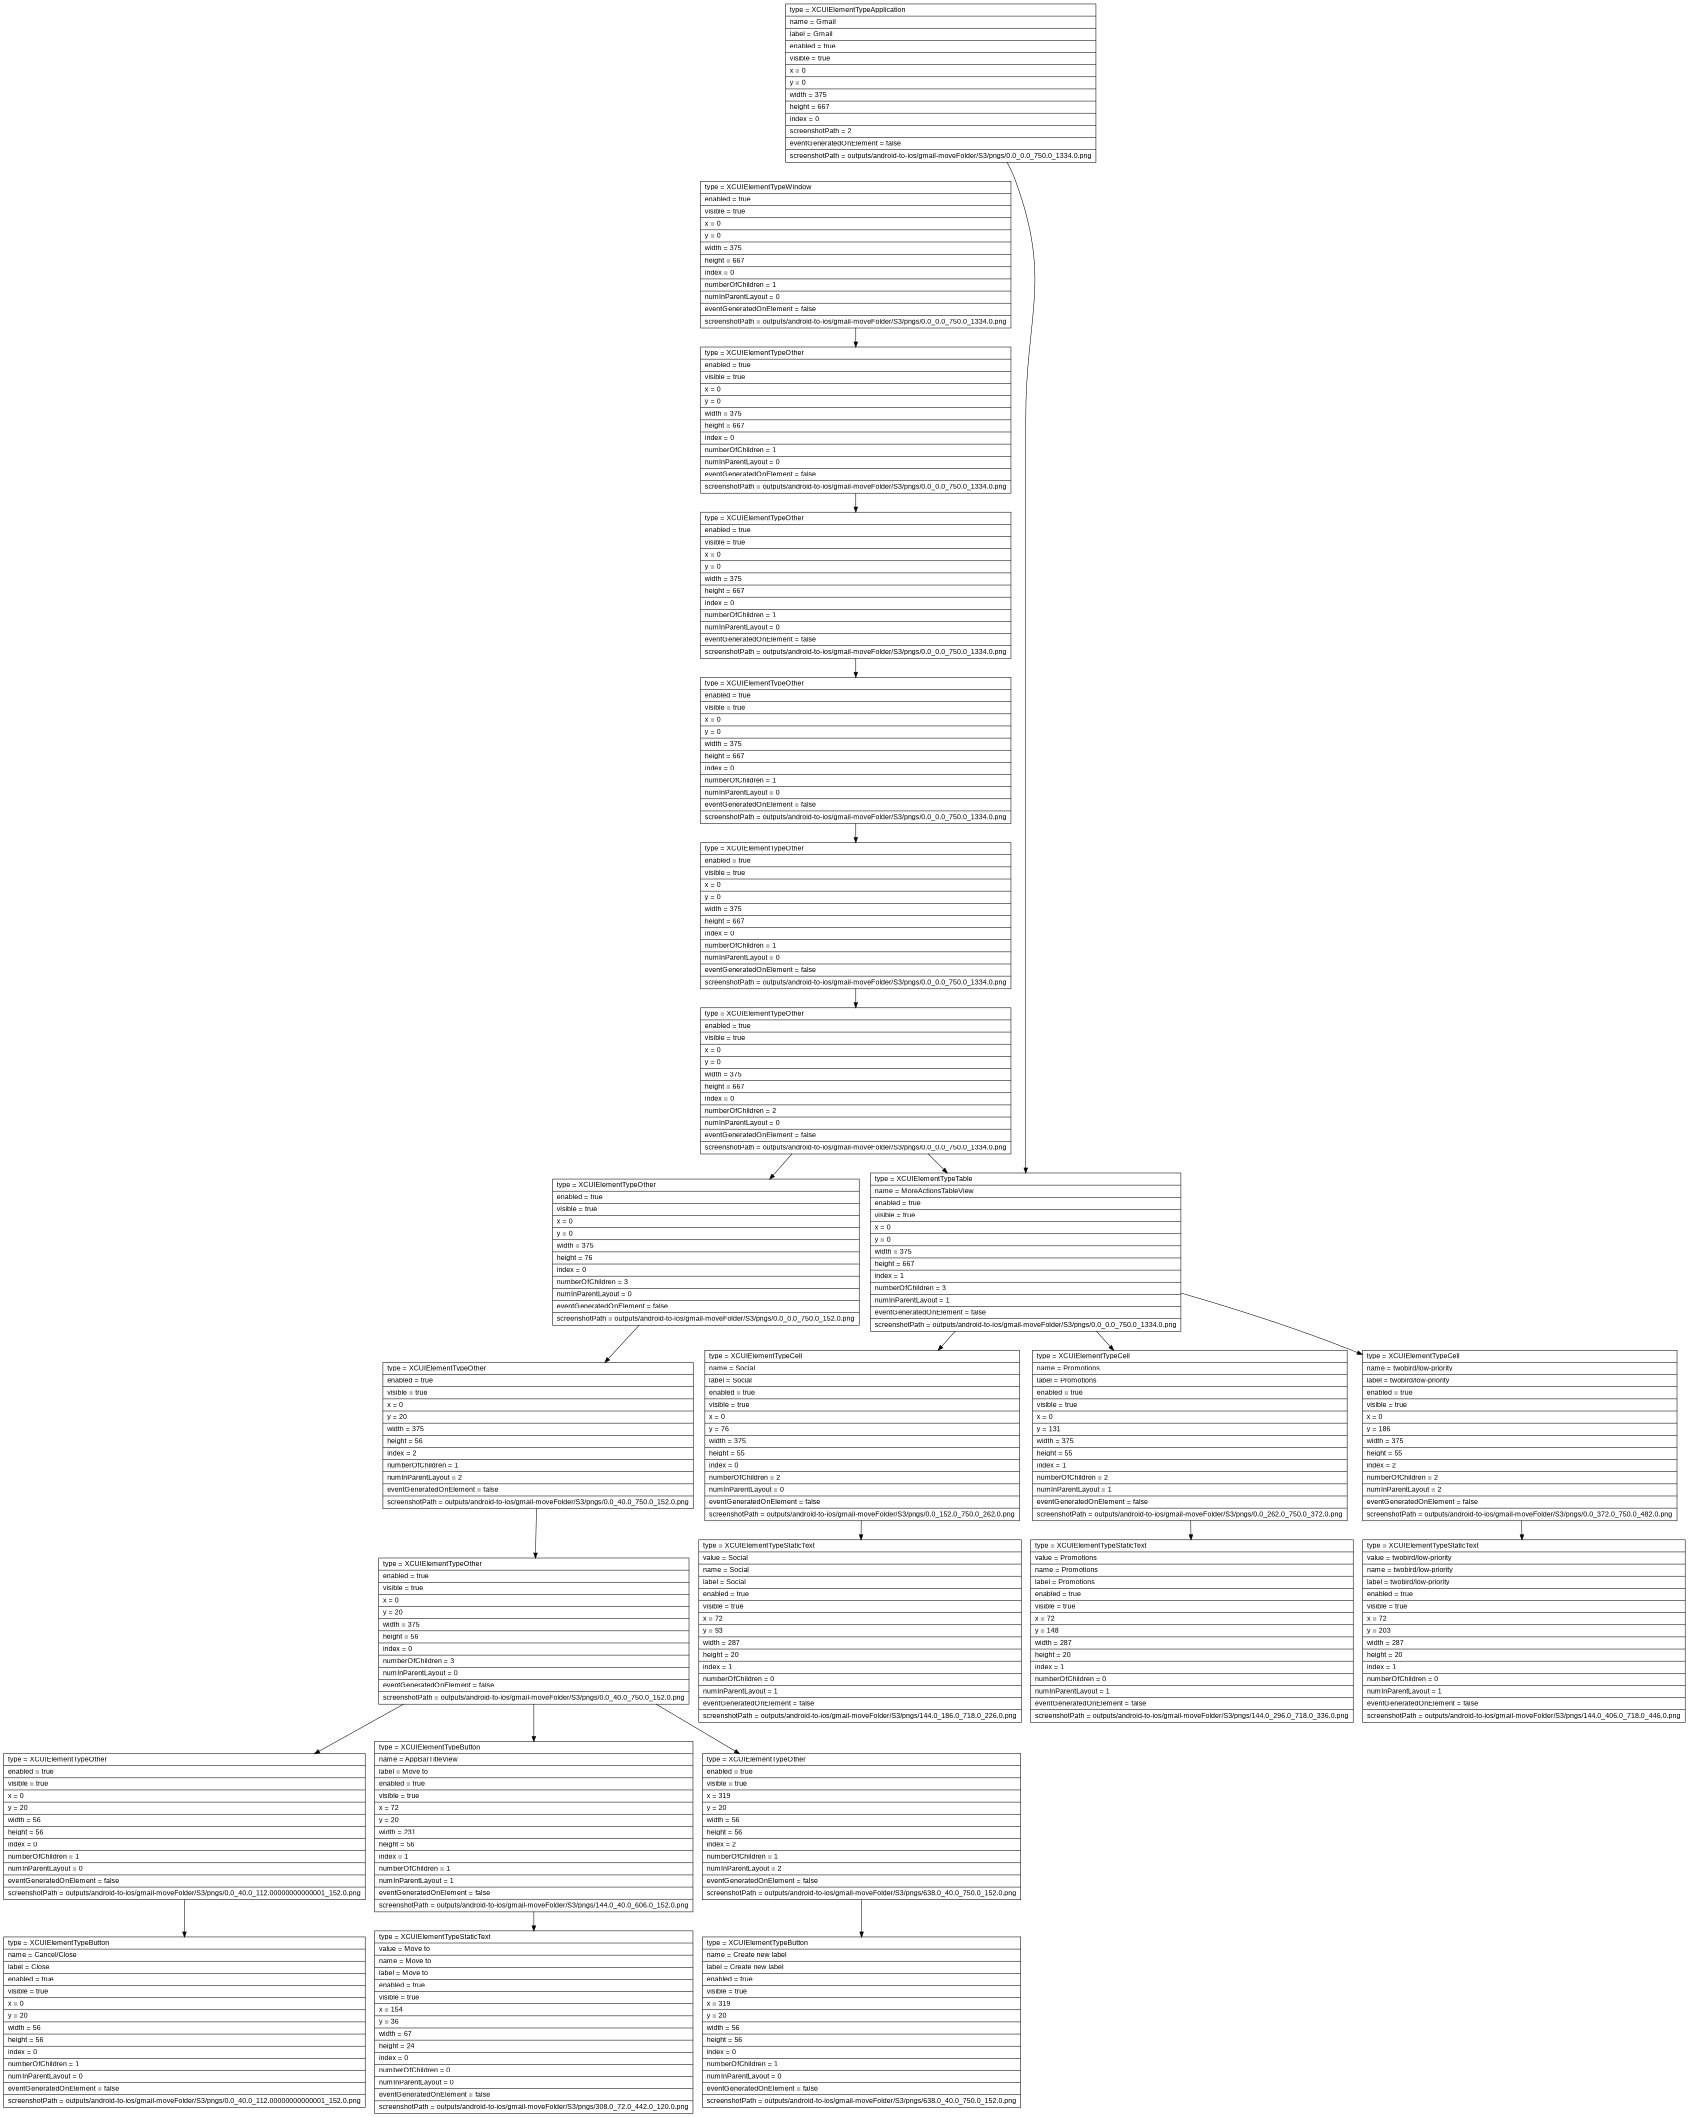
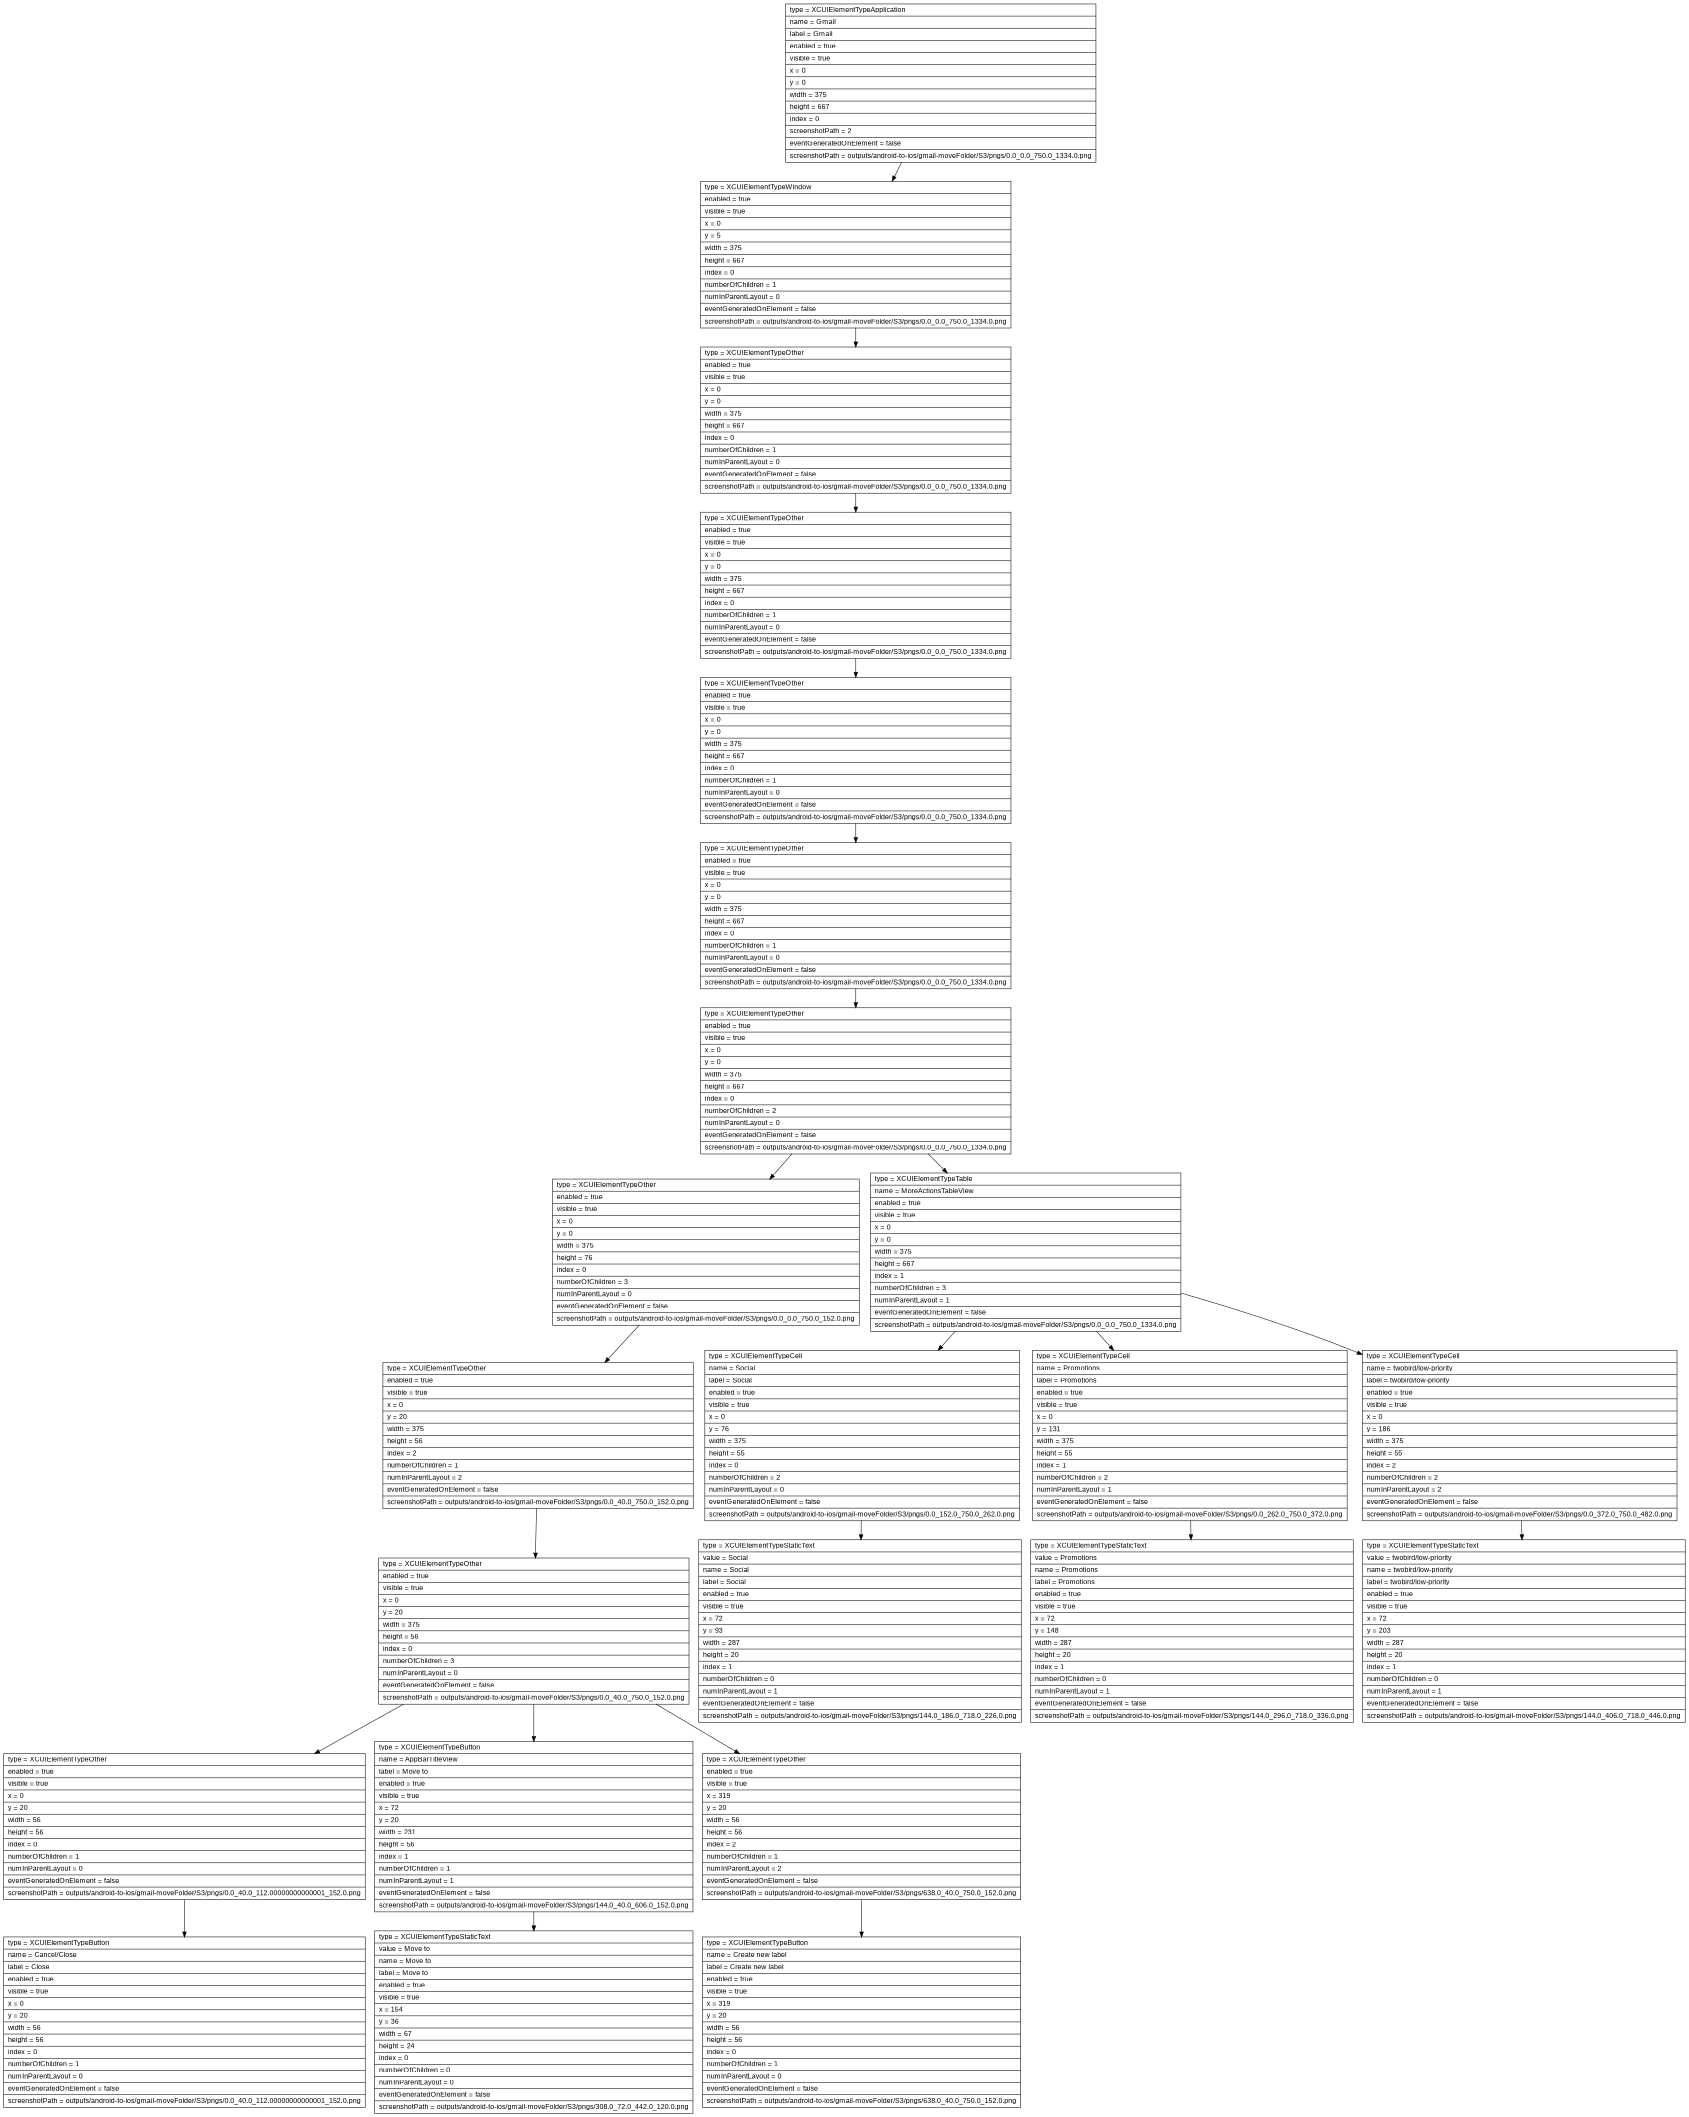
(713, 236) -> (713, 236)
(1026, 663) -> (898, 169)
